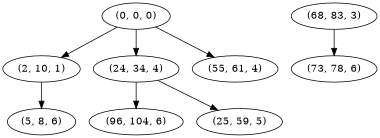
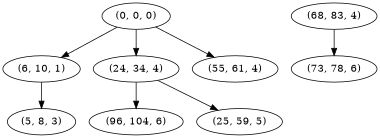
(334, 16) -> (334, 16)
(42, 69) -> (42, 69)
(42, 122) -> (42, 122)
